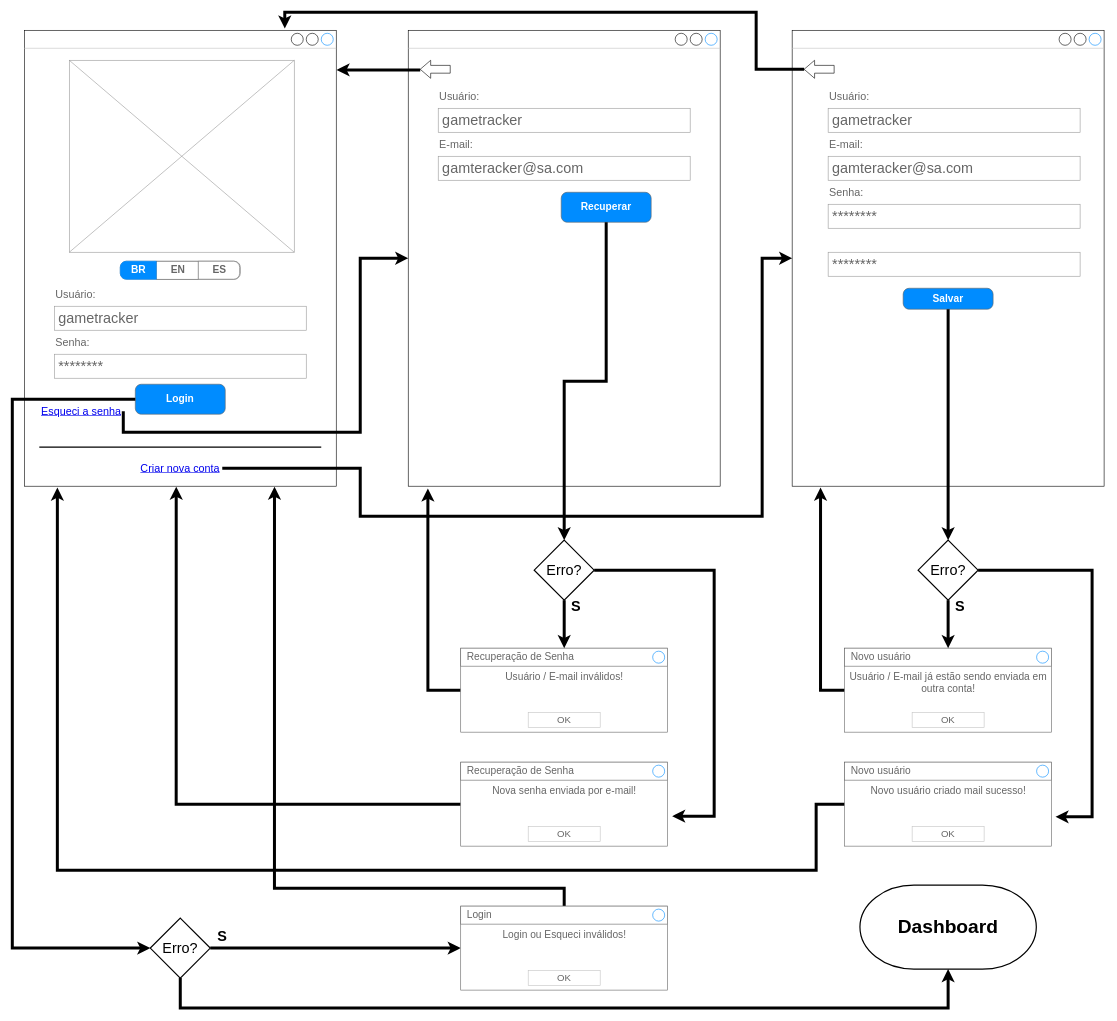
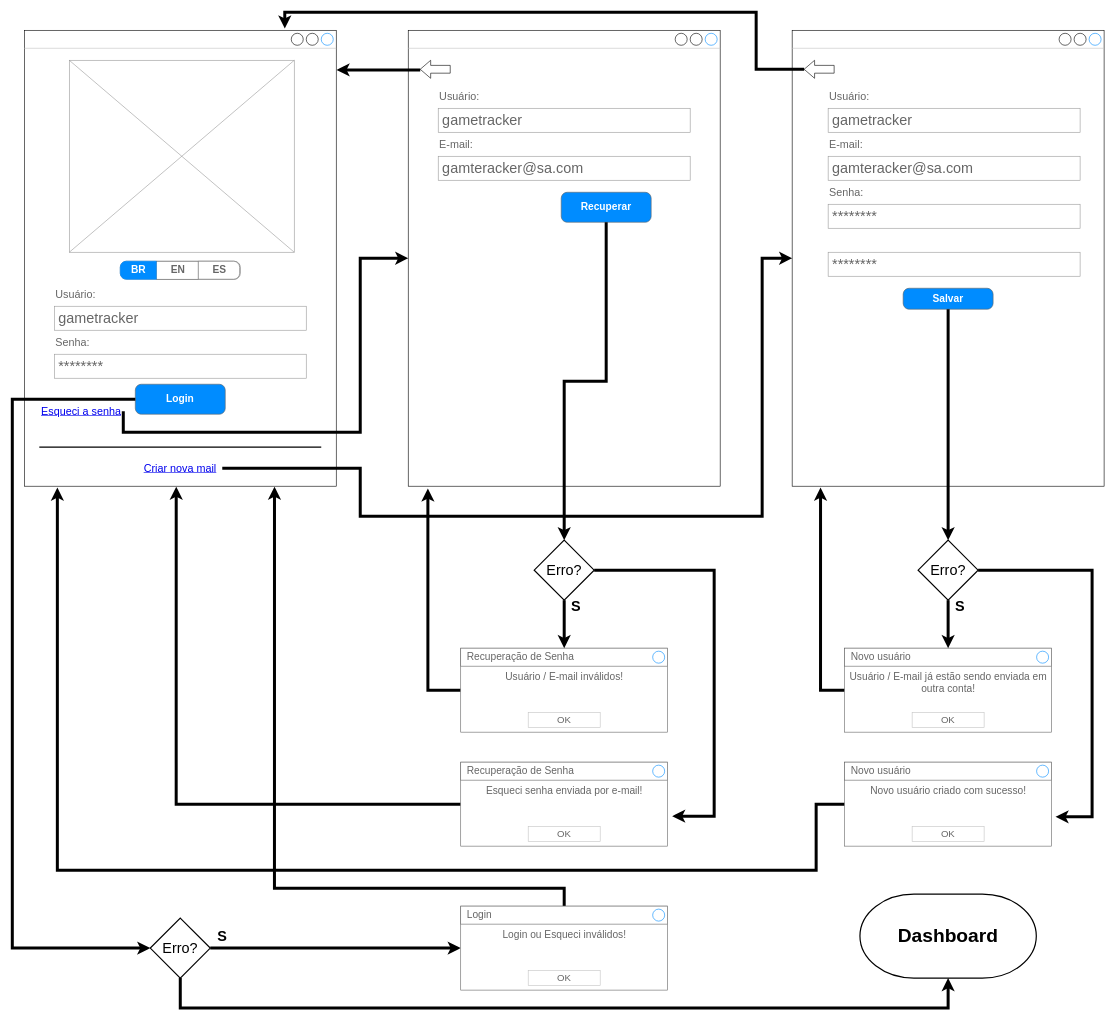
(180, 468) -> (180, 468)
(565, 792) -> (565, 792)
(949, 792) -> (949, 792)
(948, 927) -> (948, 936)
